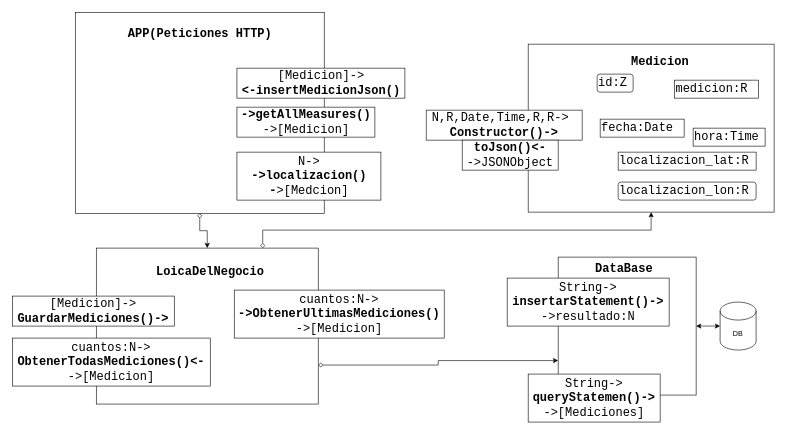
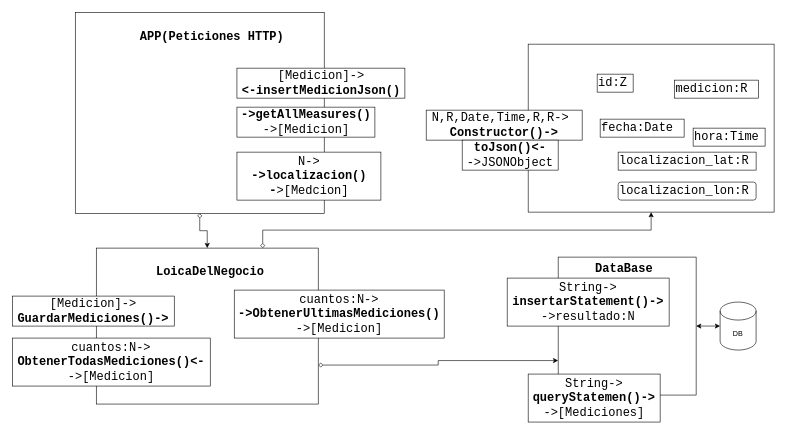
(200, 33) -> (212, 36)
(660, 62) -> none
(615, 83) -> (615, 83)
